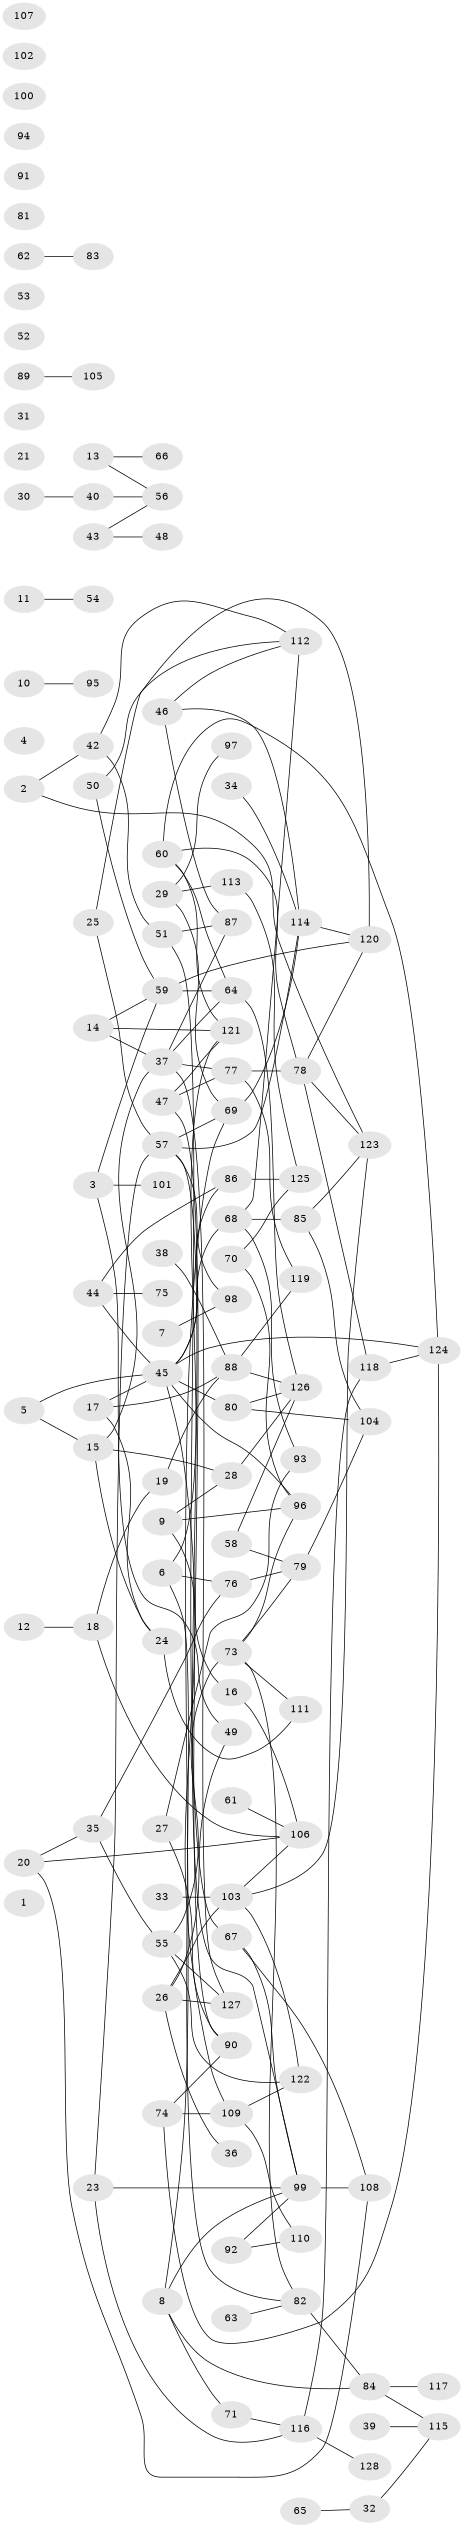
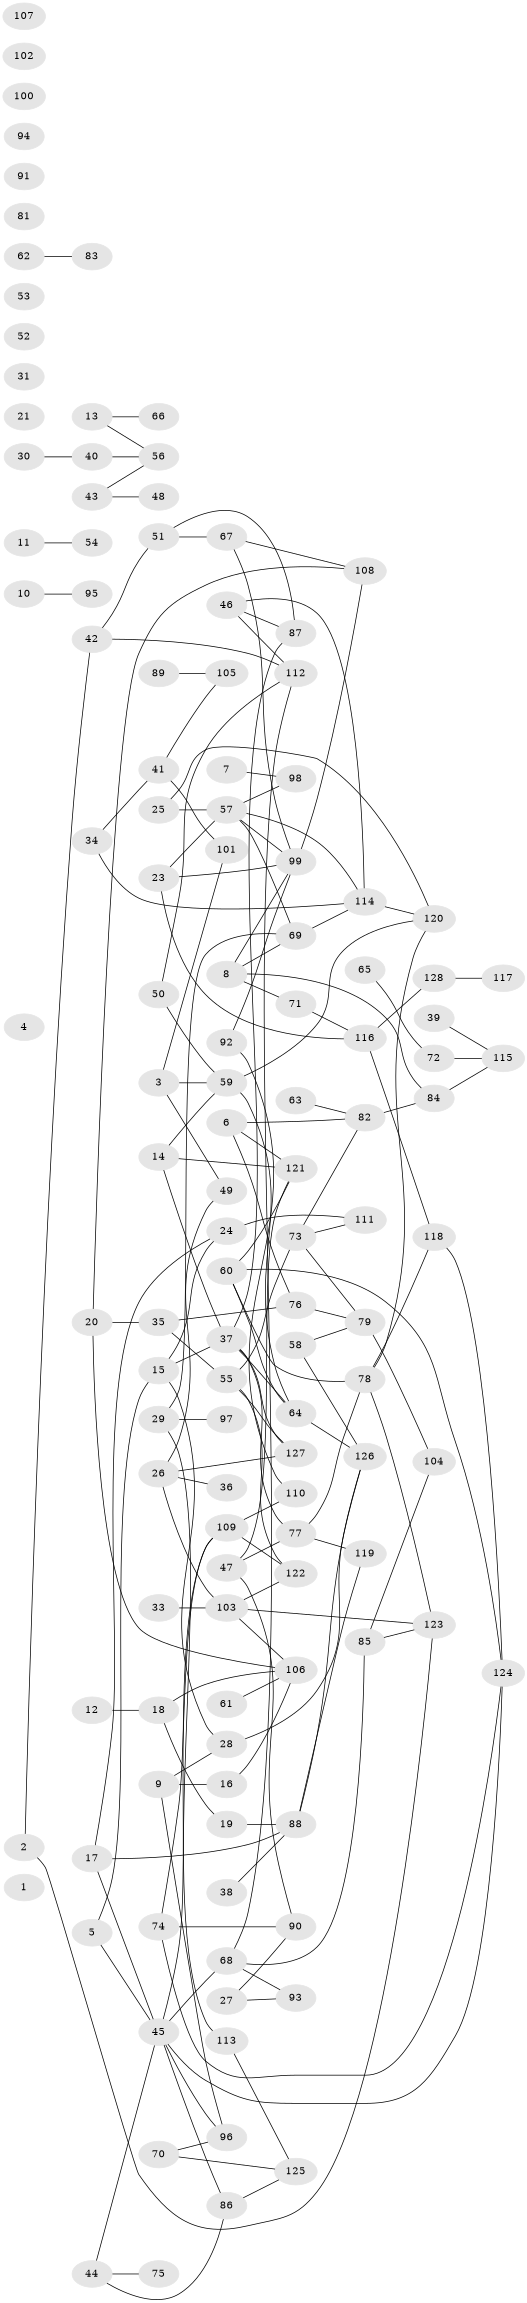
none -> (159, 770)
(232, 1408) -> none
(269, 1581) -> none
(404, 2387) -> (469, 978)
(370, 2509) -> (434, 1058)
